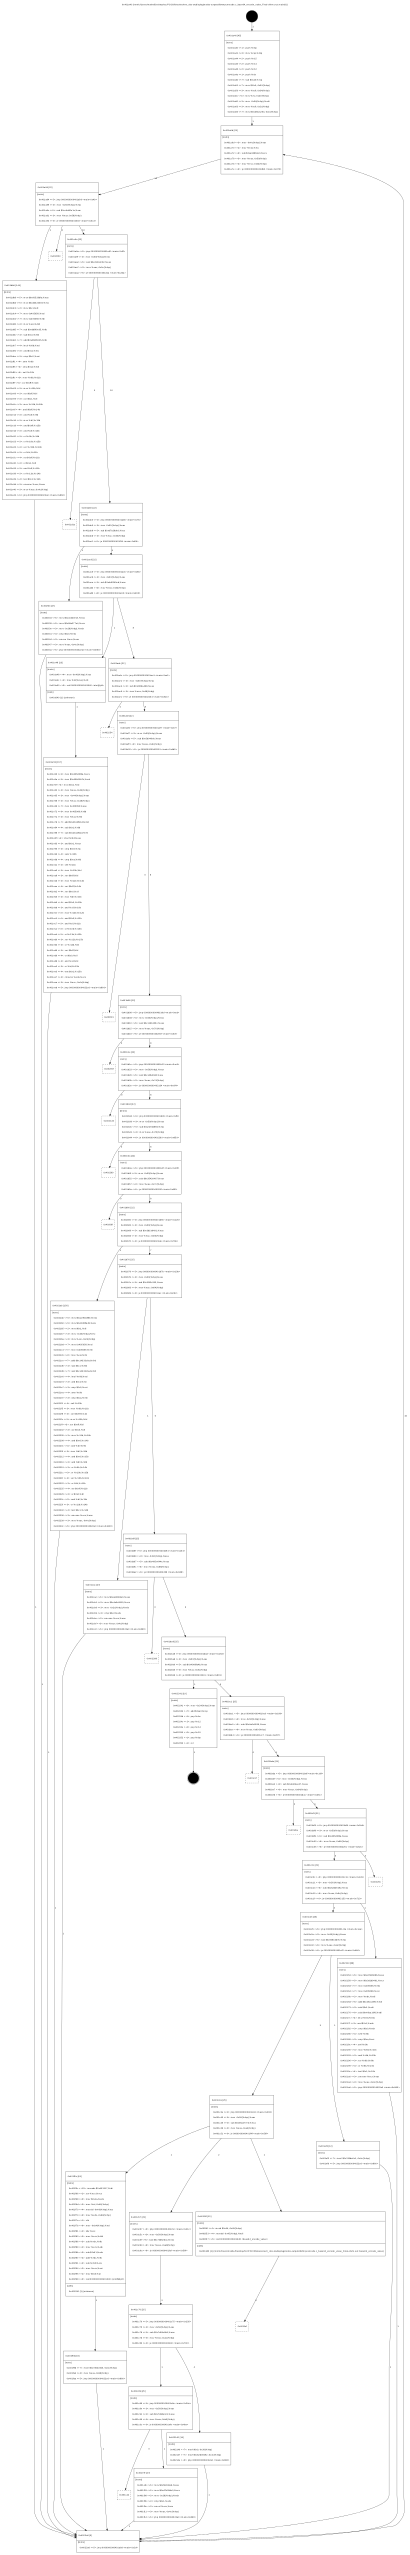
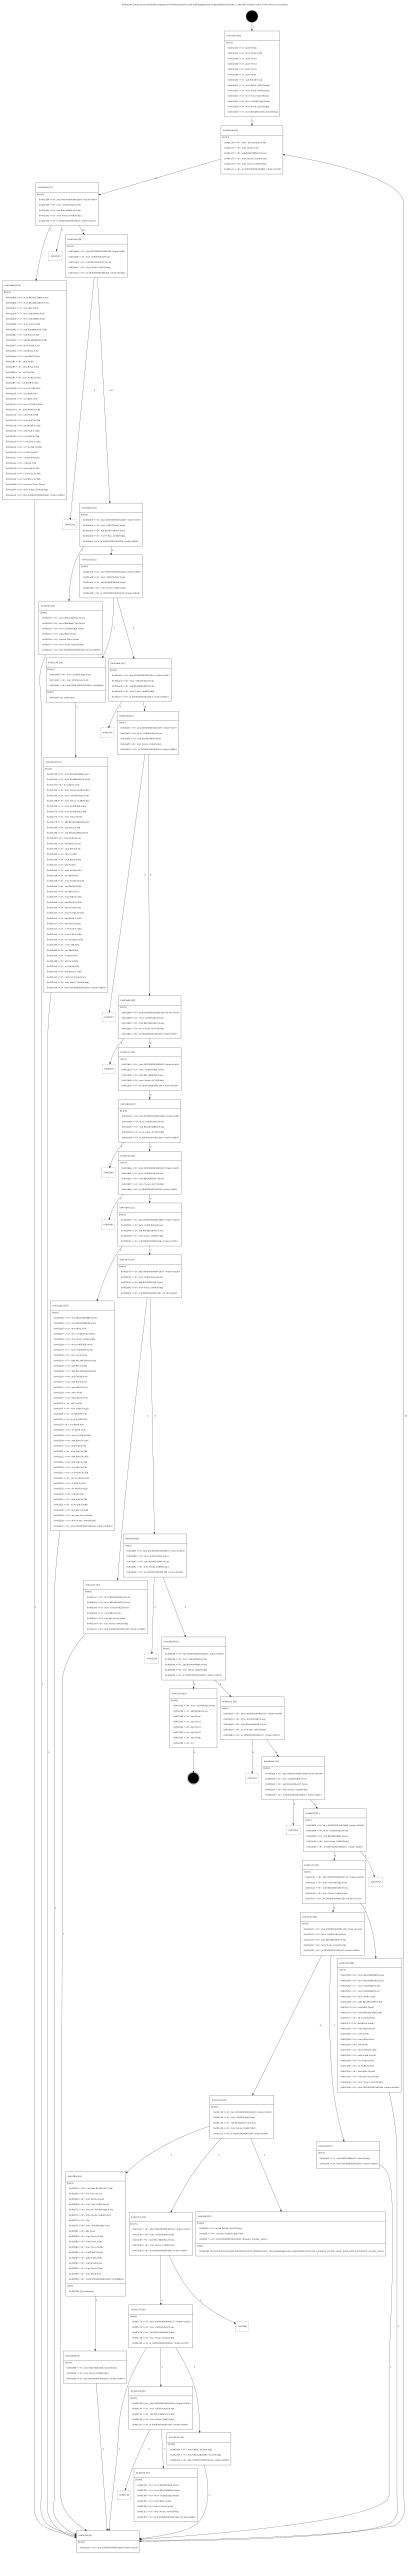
(109, 1121) -> none
(262, 2288) -> (194, 2296)
(128, 2525) -> (118, 2436)
